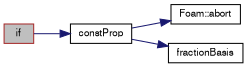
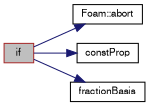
(146, 25) -> (55, 38)
(145, 42) -> (55, 69)
